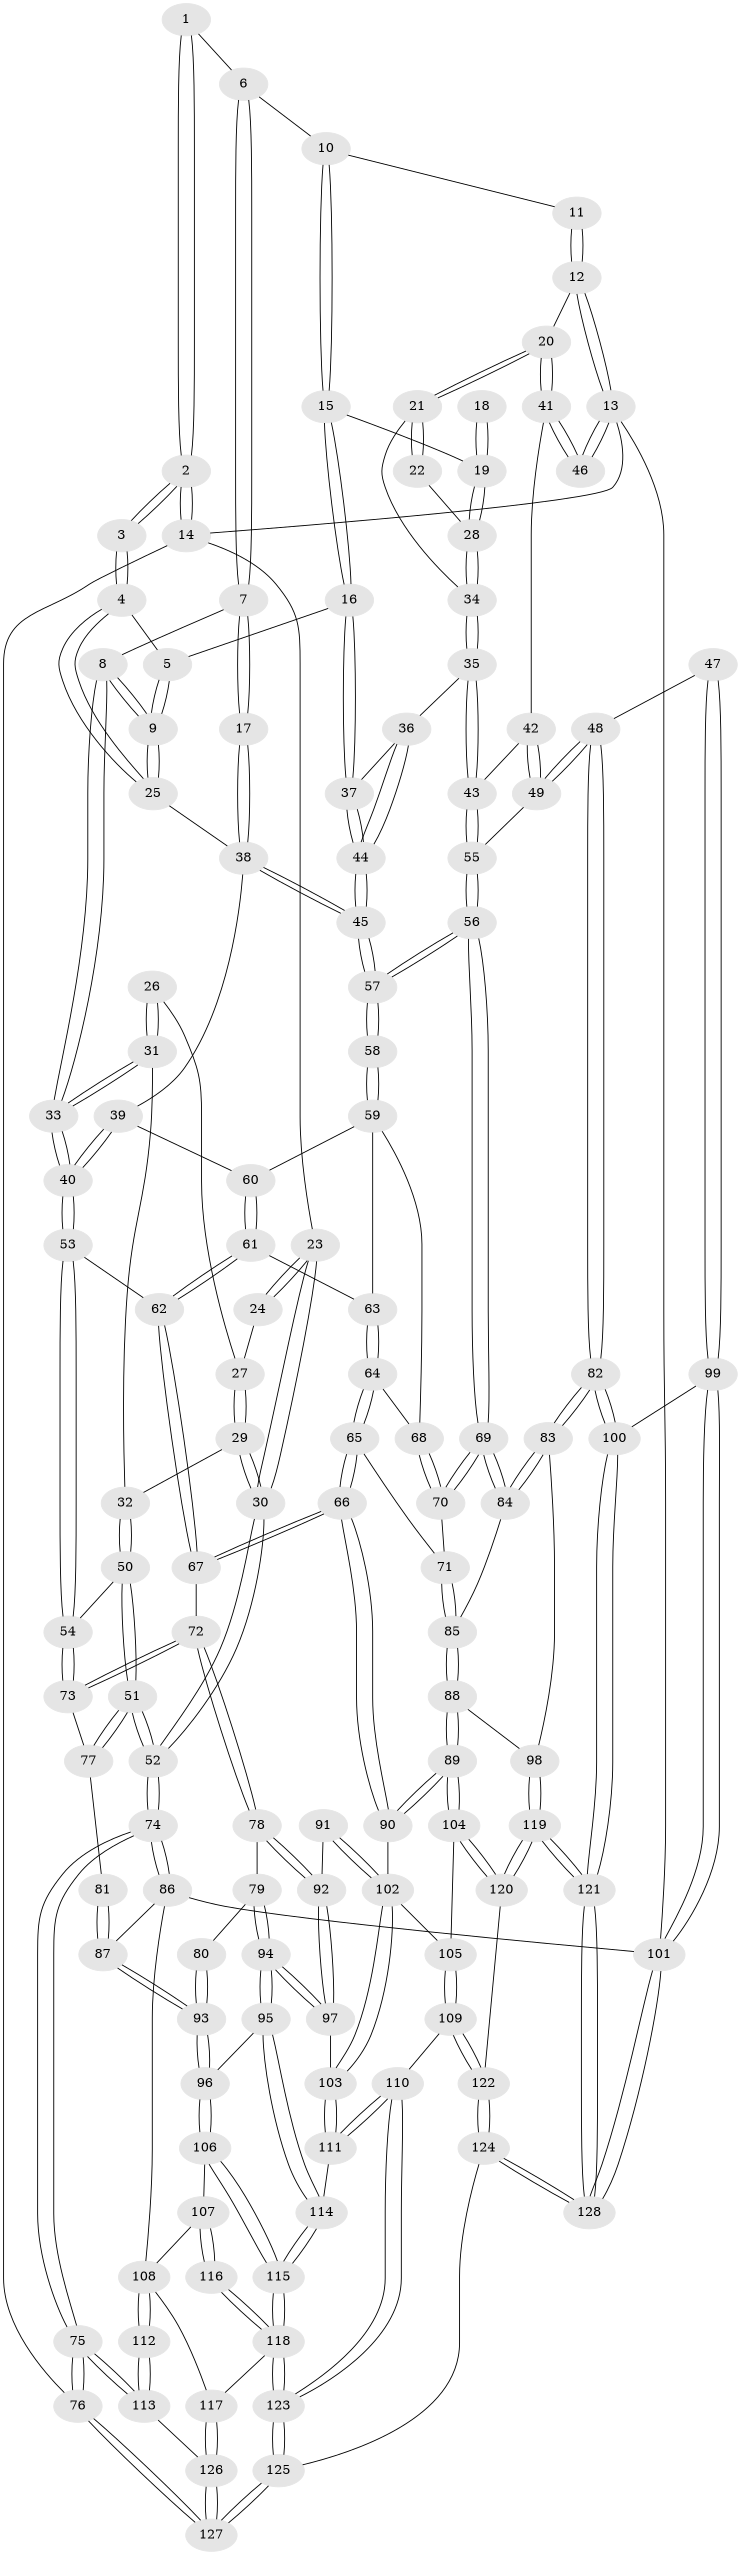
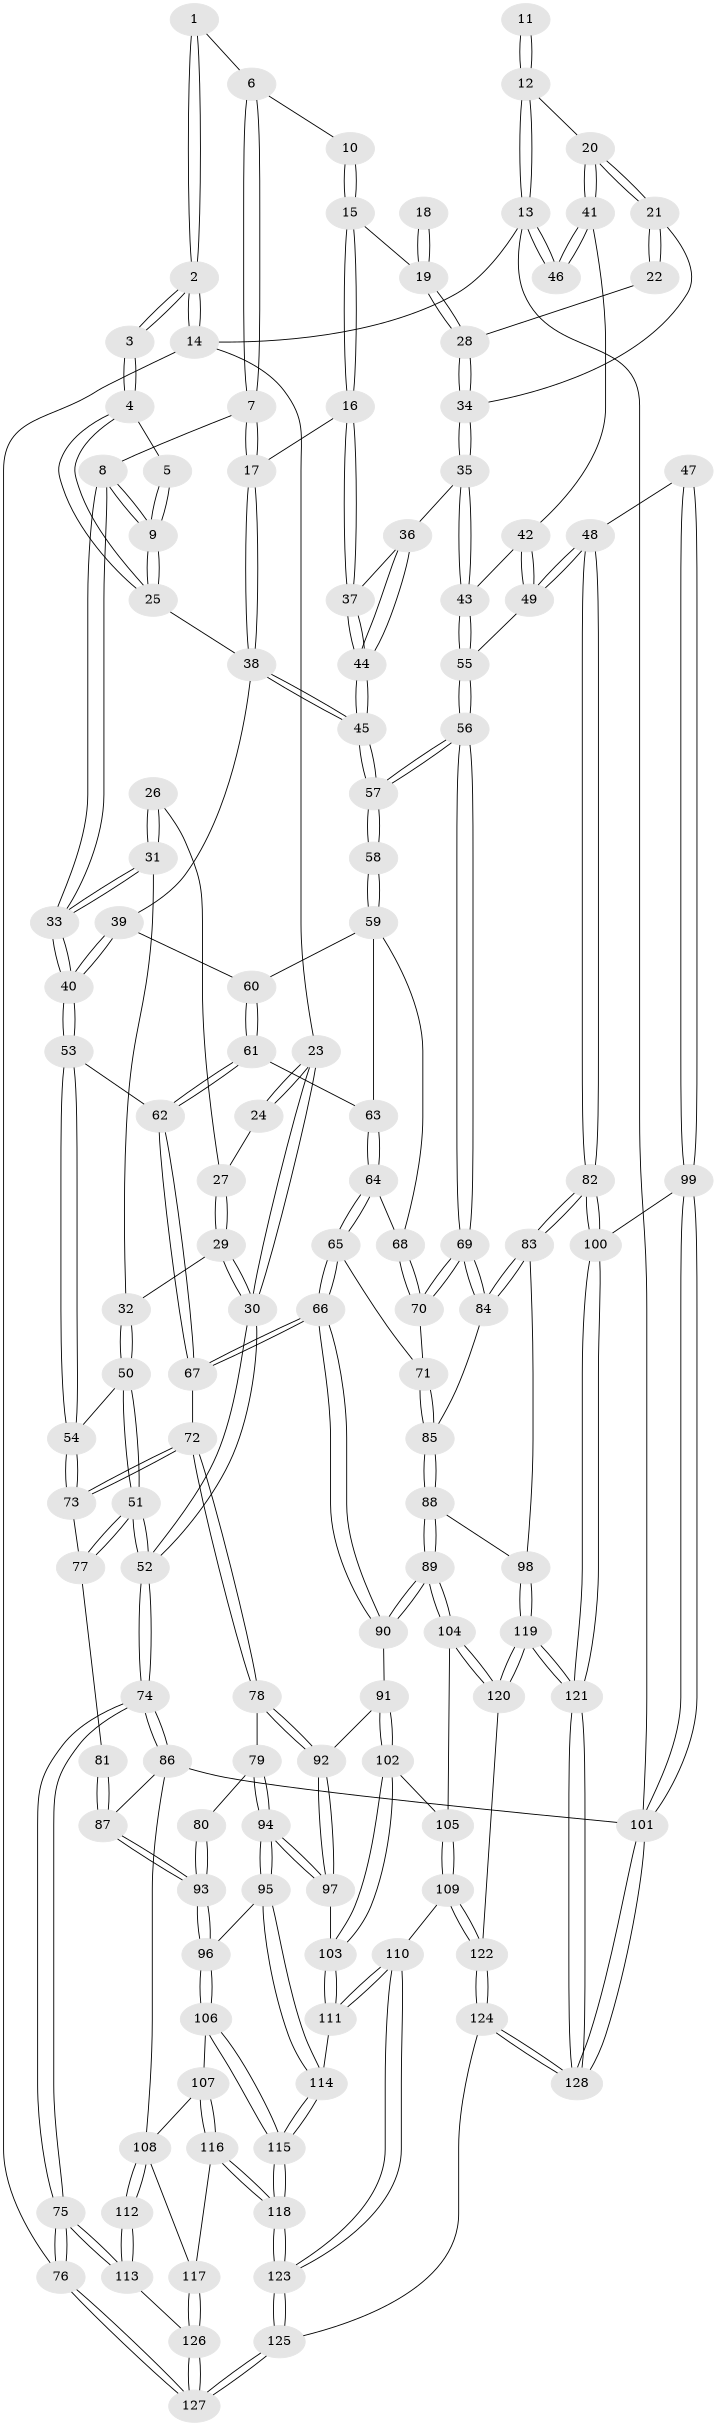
(452, 181) -> none
(258, 632) -> (307, 435)
(388, 1858) -> (384, 1665)
(245, 2374) -> (203, 2213)
